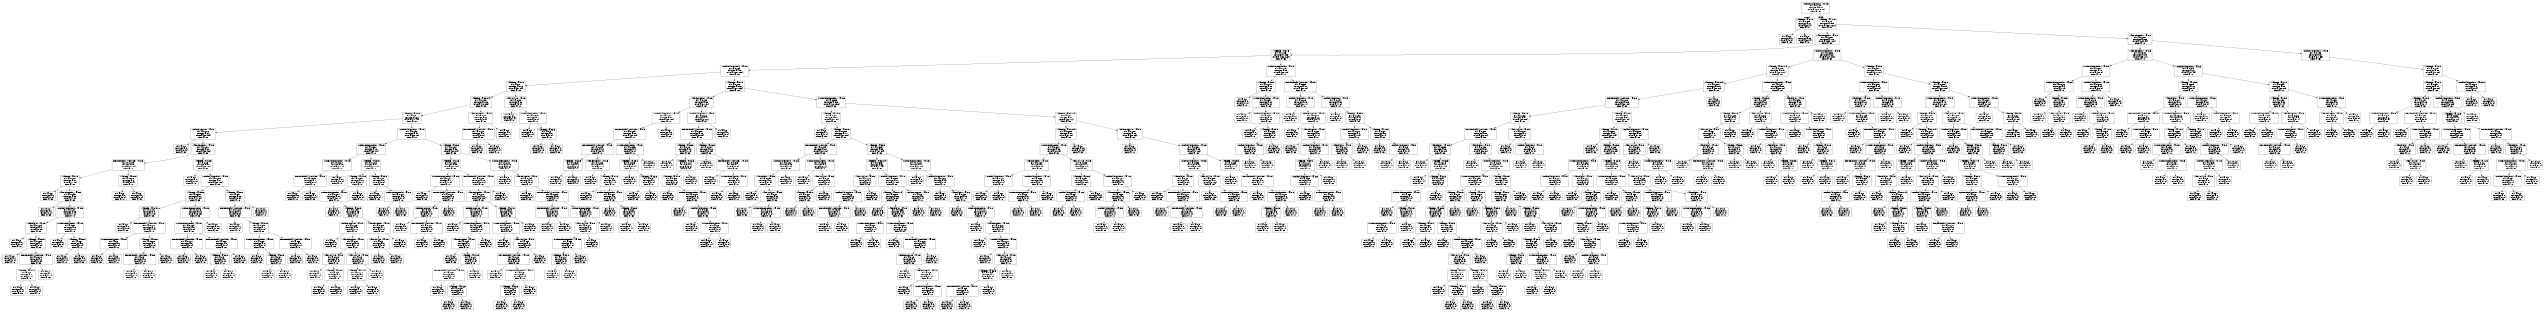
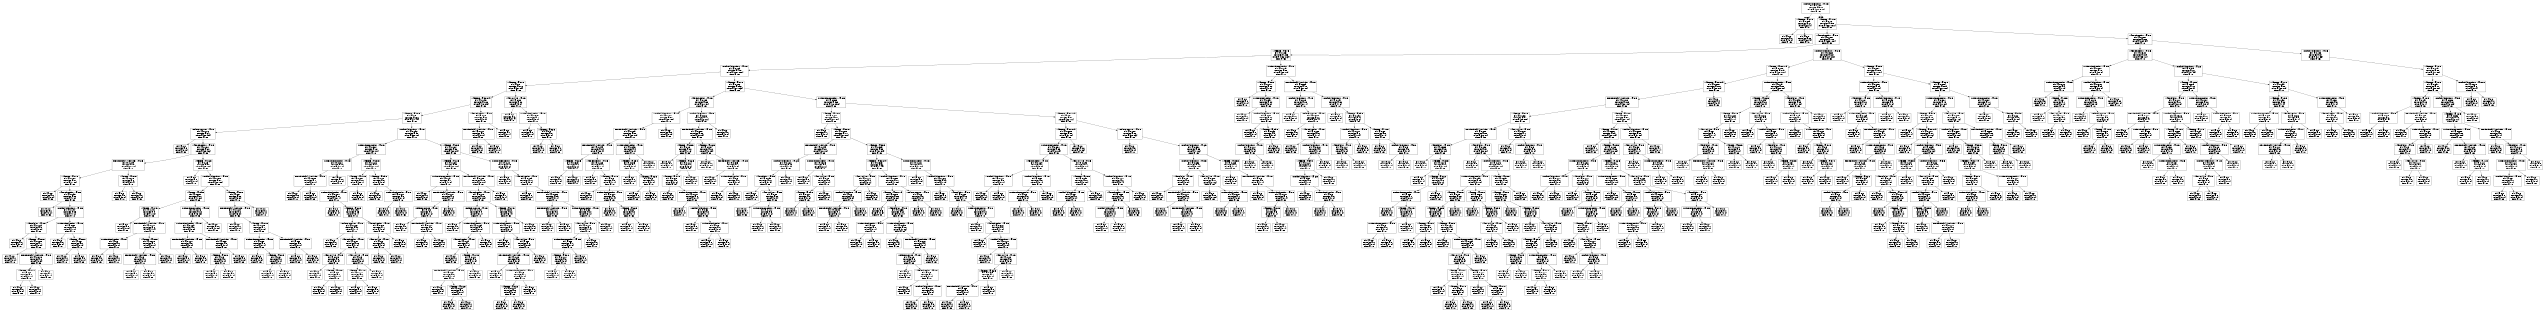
(2013, 134) -> (2013, 134)
(706, 165) -> (706, 165)
